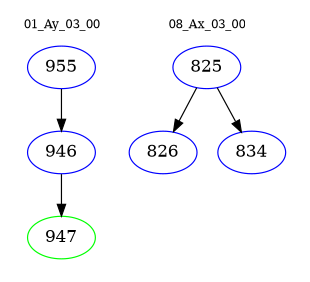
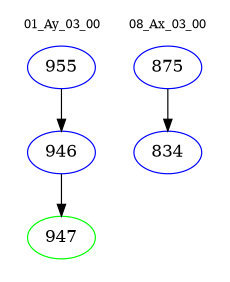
(207, 67) -> (168, 67)
(163, 152) -> none
